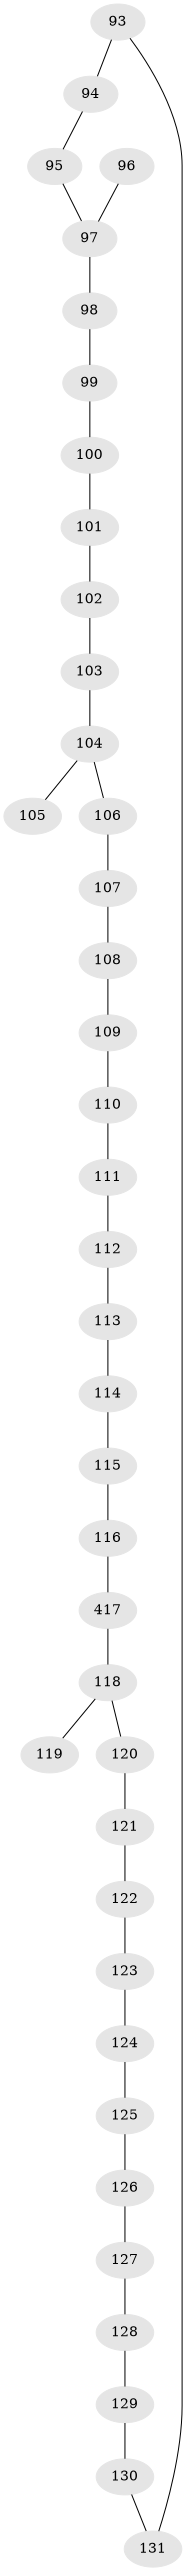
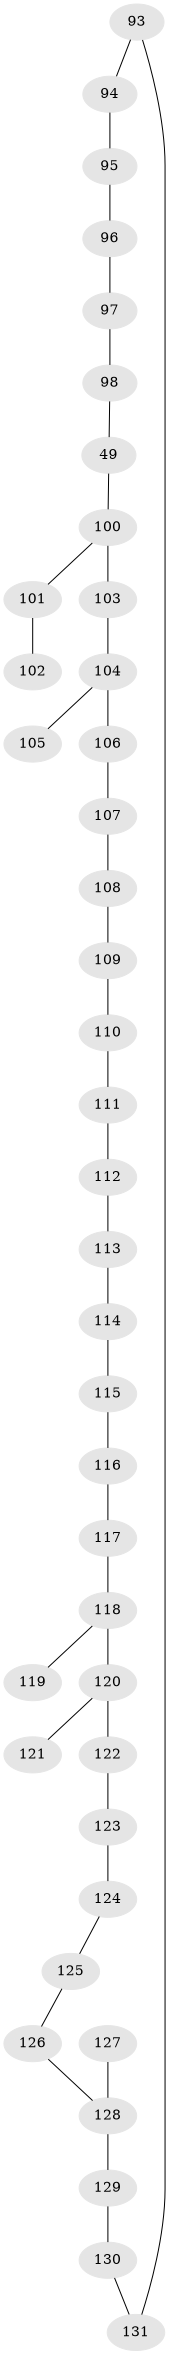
(72, 202) -> (110, 203)
(90, 383) -> (109, 455)
(90, 636) -> (108, 564)
(108, 1610) -> (108, 1538)
(125, 1863) -> (108, 1719)
(125, 2224) -> (70, 2080)
